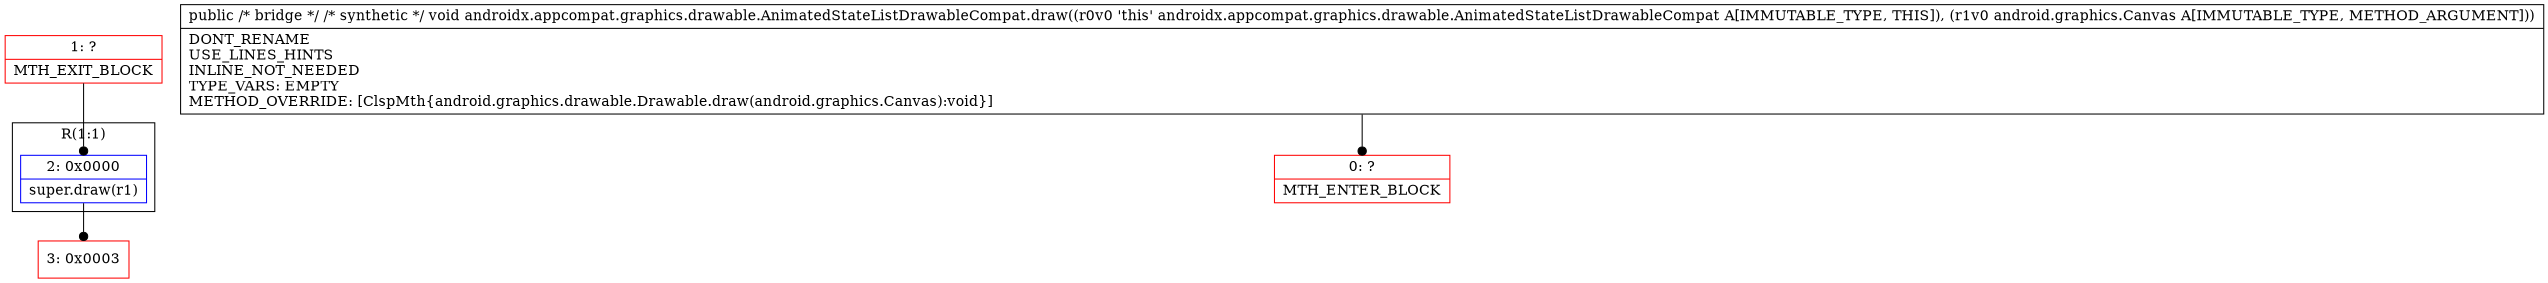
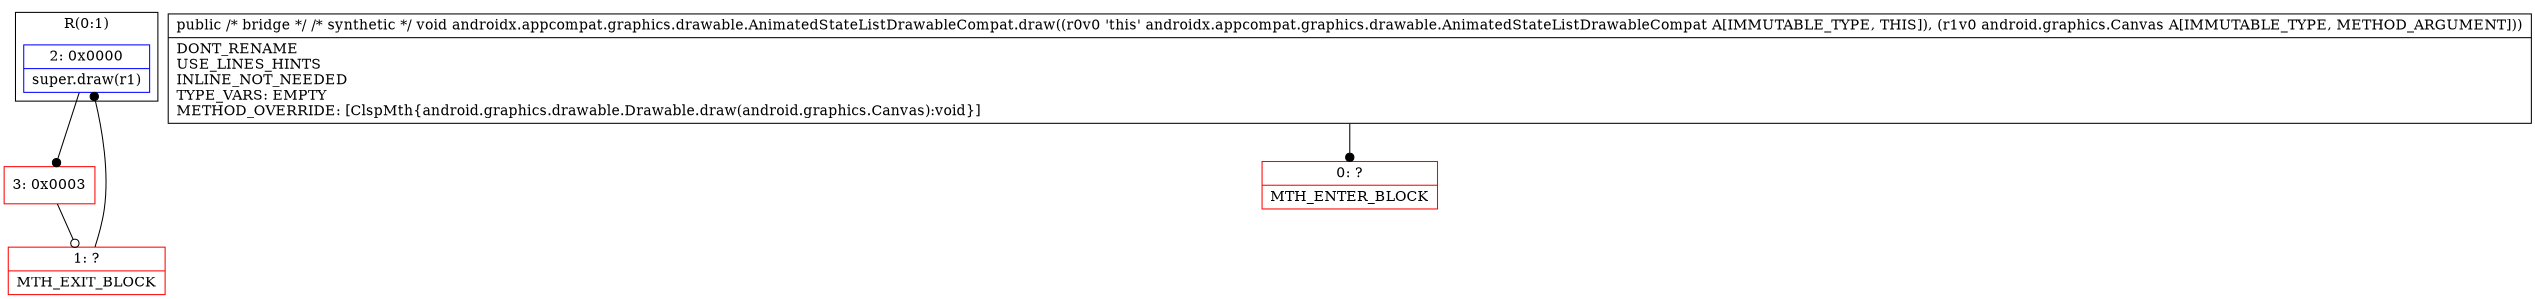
(84, 135) -> (87, 24)
none -> (65, 222)
